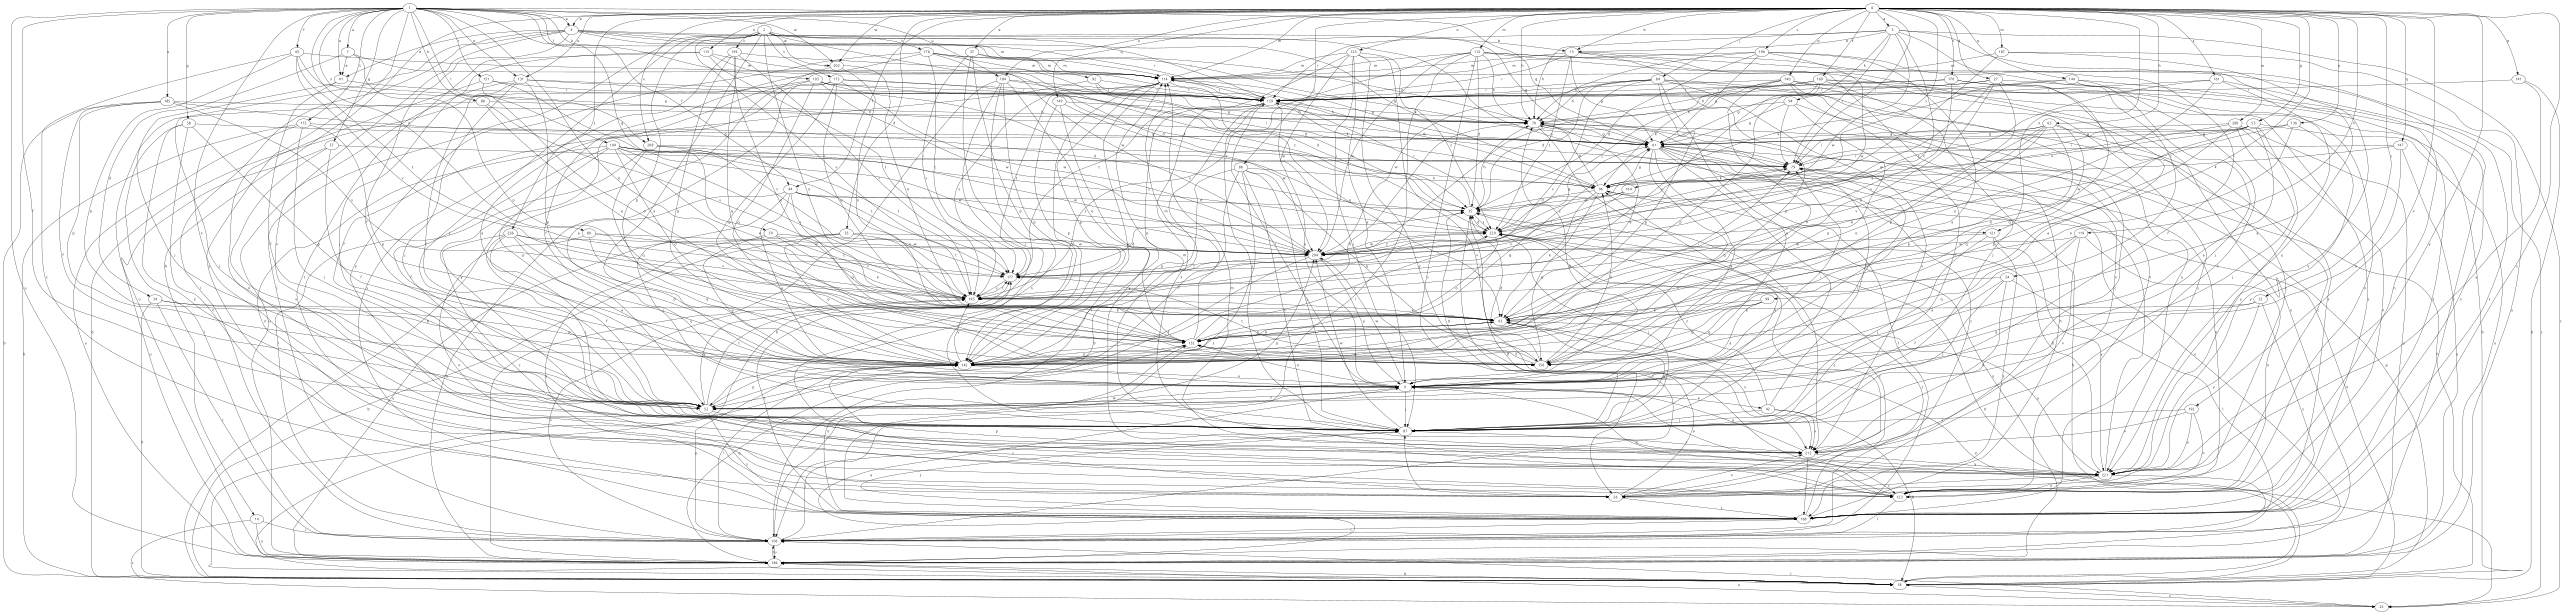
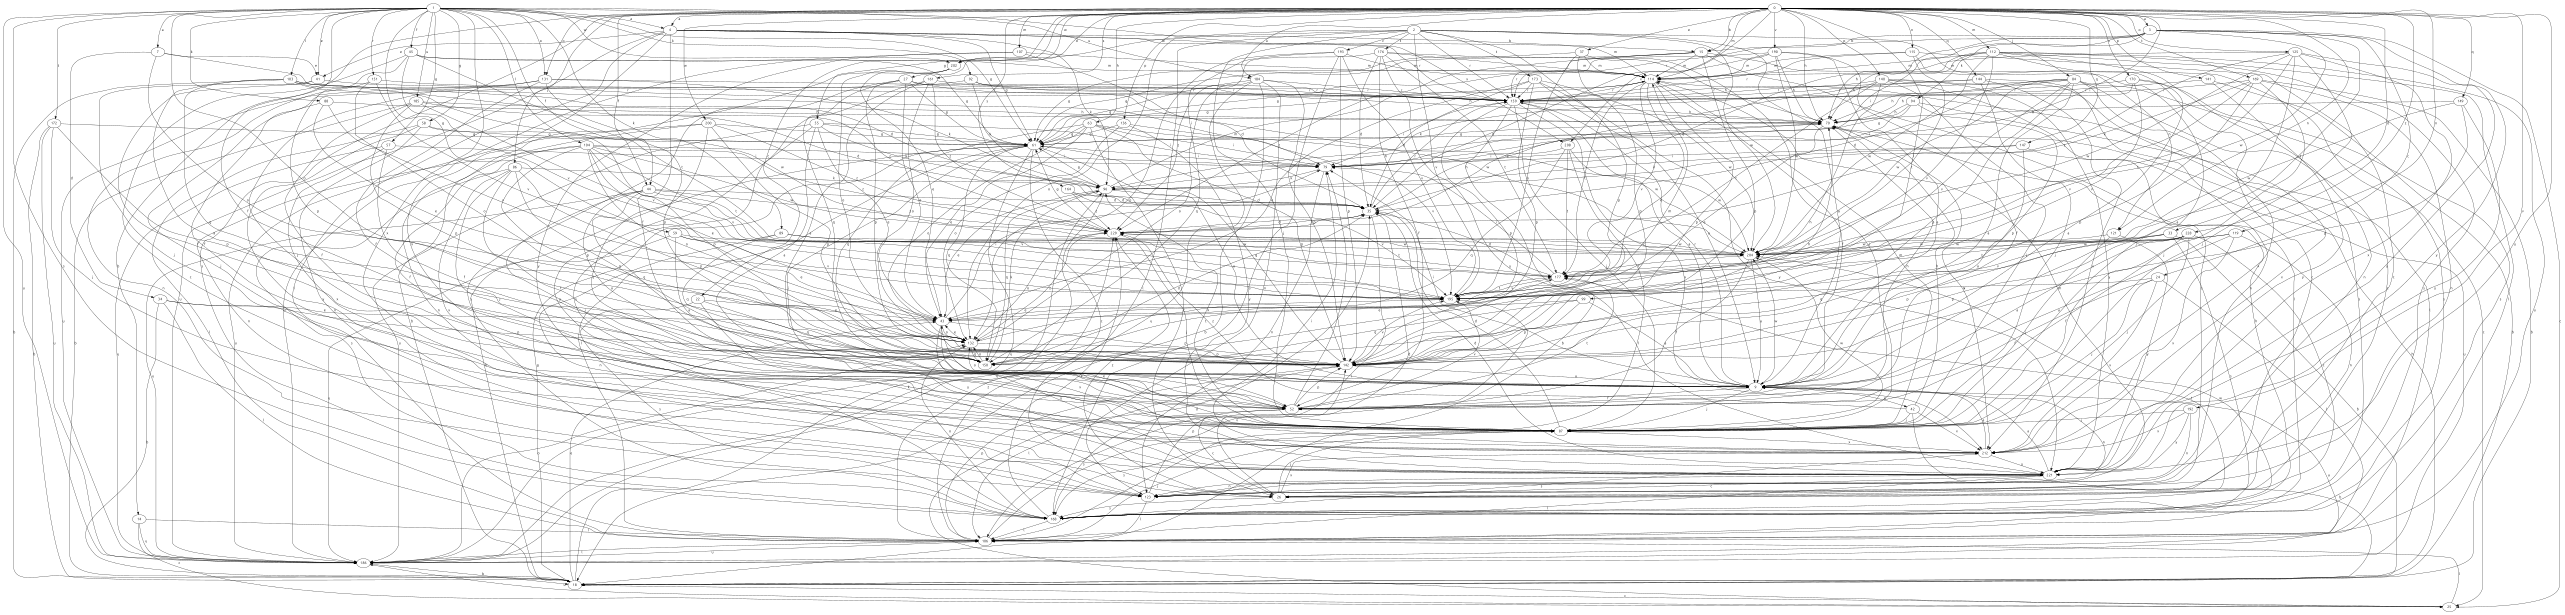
(1993, 428) -> none
